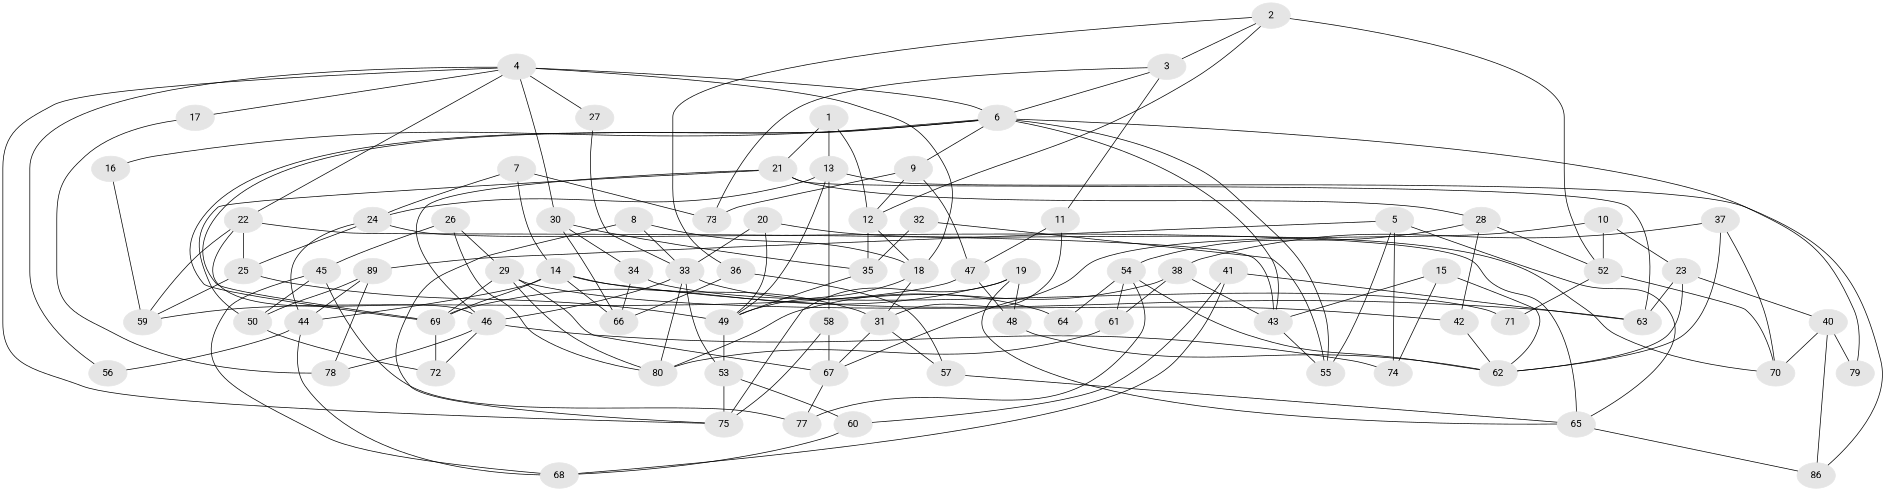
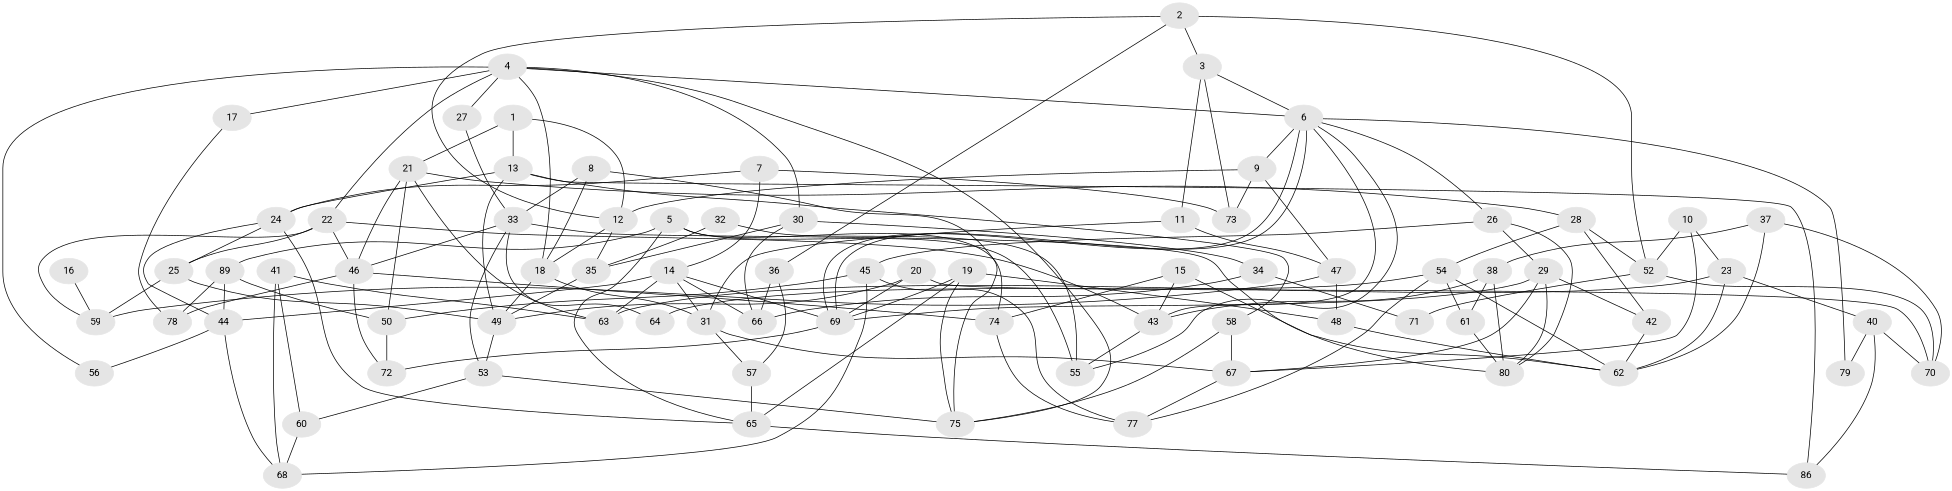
(467, 133) -> (1408, 154)
(724, 246) -> (876, 297)
none -> (1040, 398)
